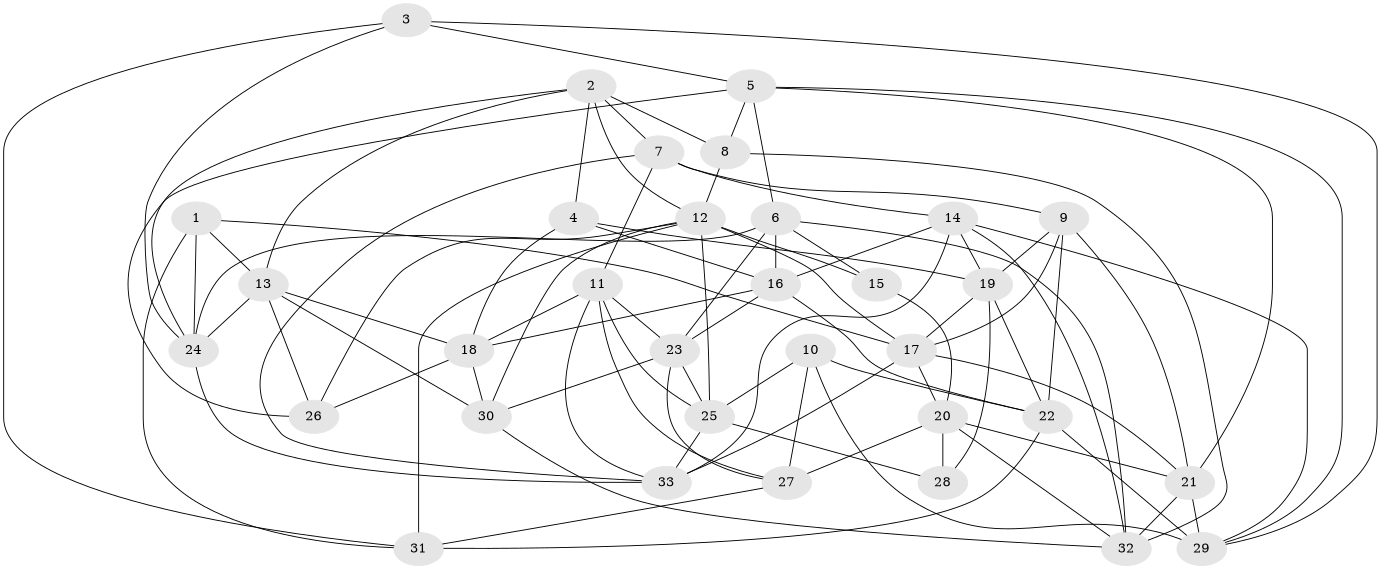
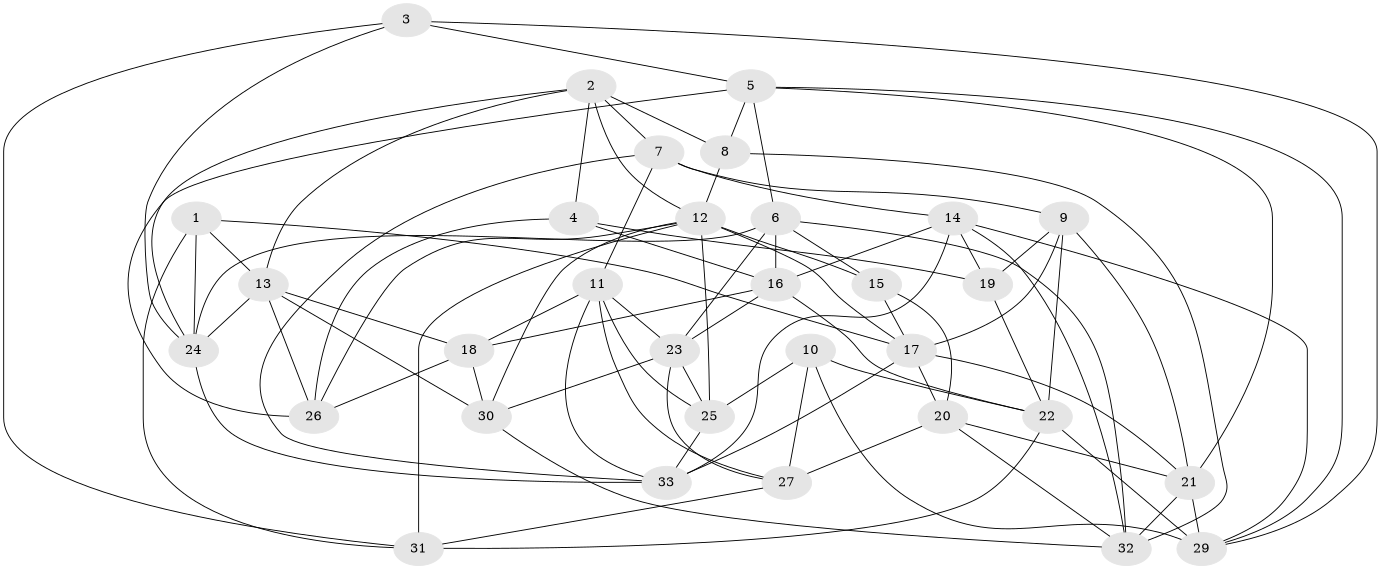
(503, 273) -> (388, 257)
(950, 318) -> (894, 318)
(943, 483) -> none
